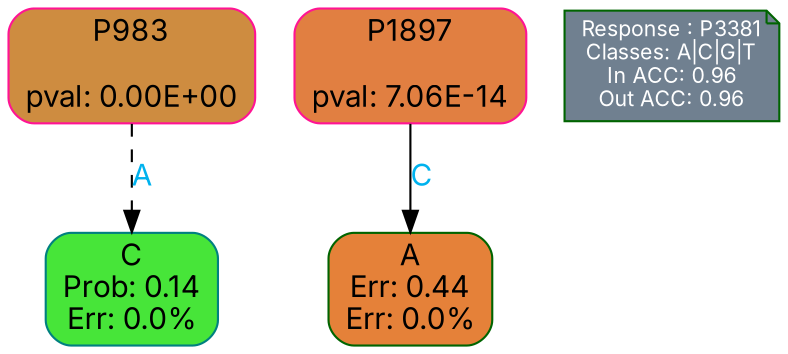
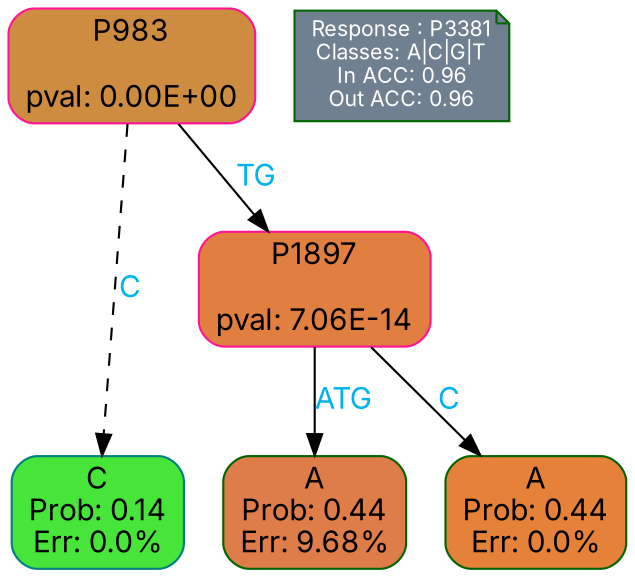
none -> (216, 169)
(142, 178) -> (131, 289)
(410, 289) -> (536, 512)
none -> (315, 512)
